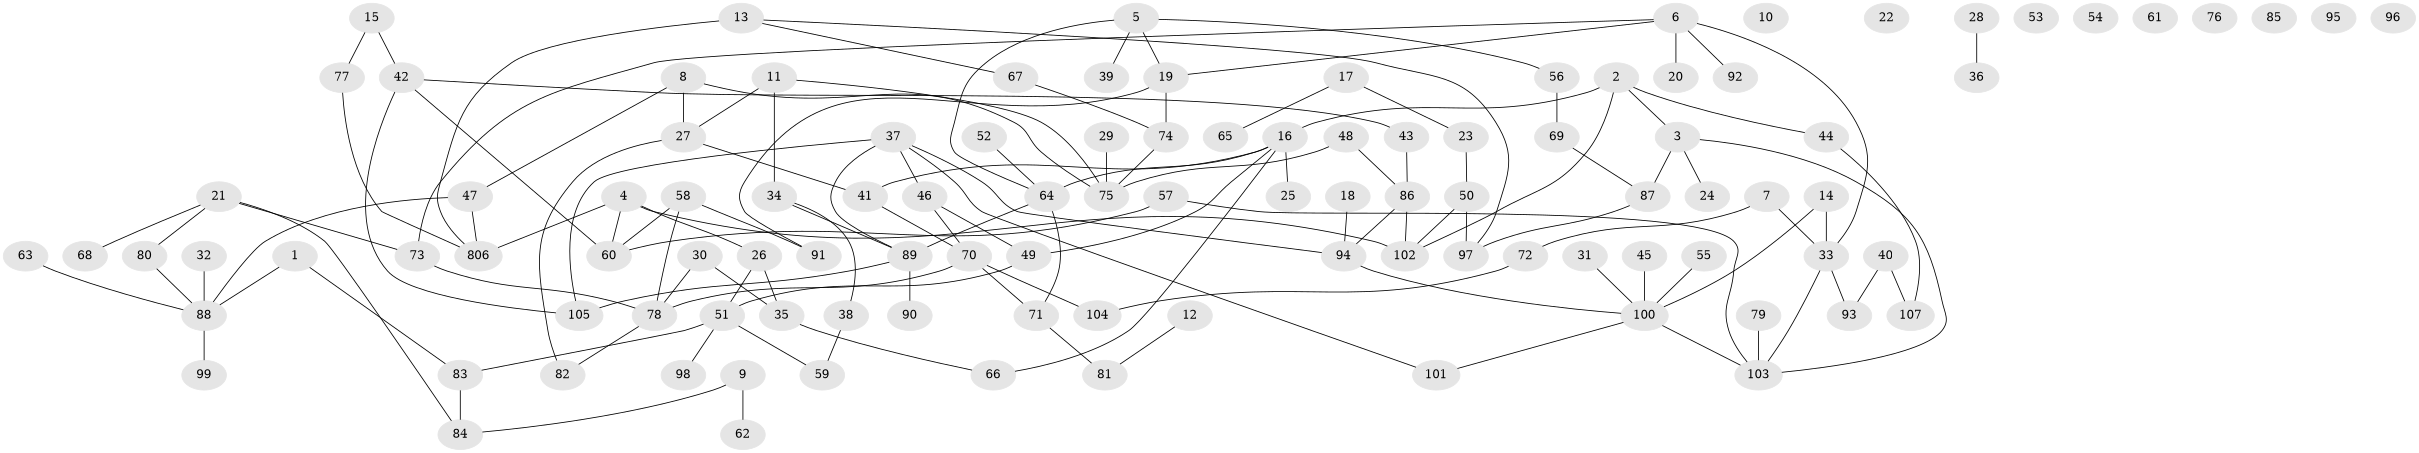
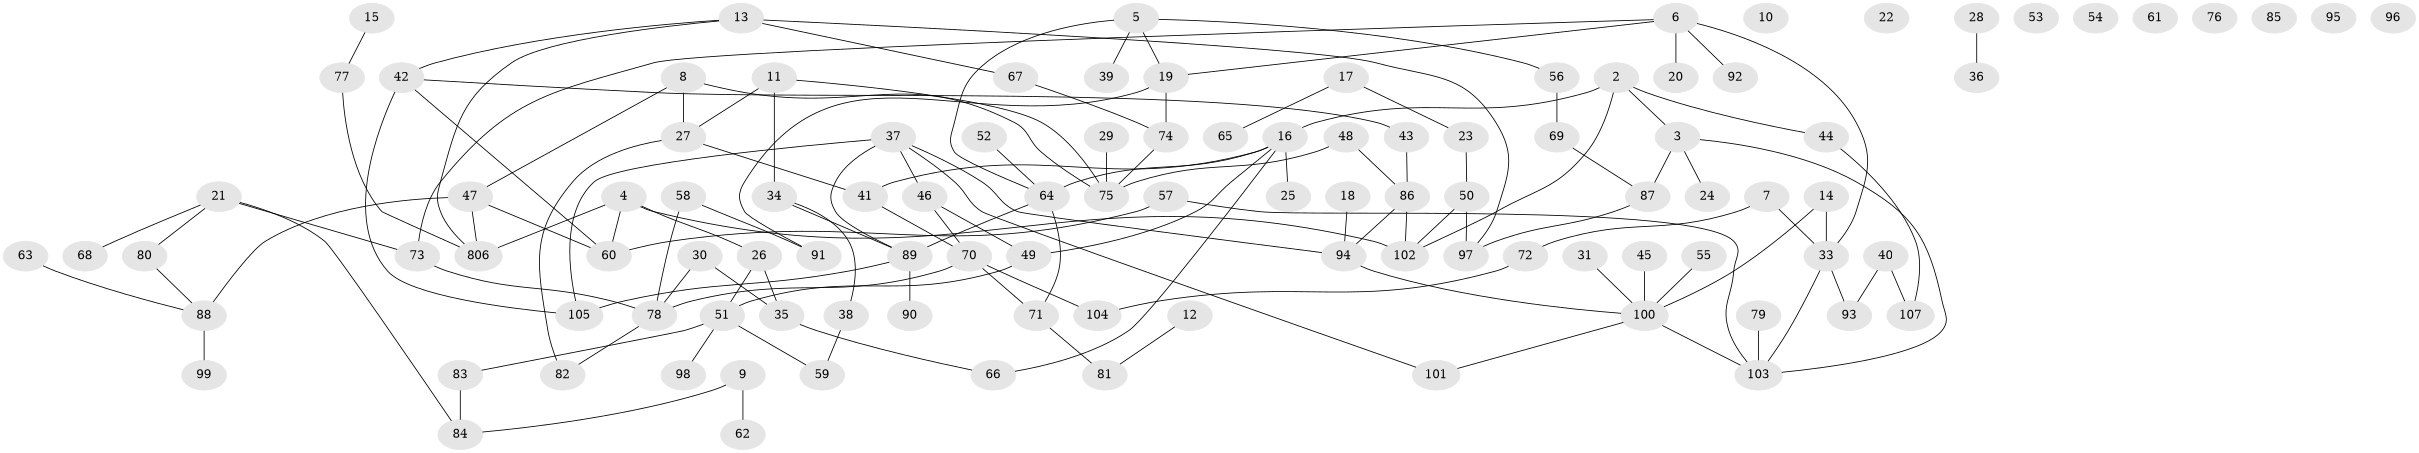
(387, 48) -> (568, 36)
(646, 226) -> (537, 225)
(204, 256) -> none
(295, 256) -> none
